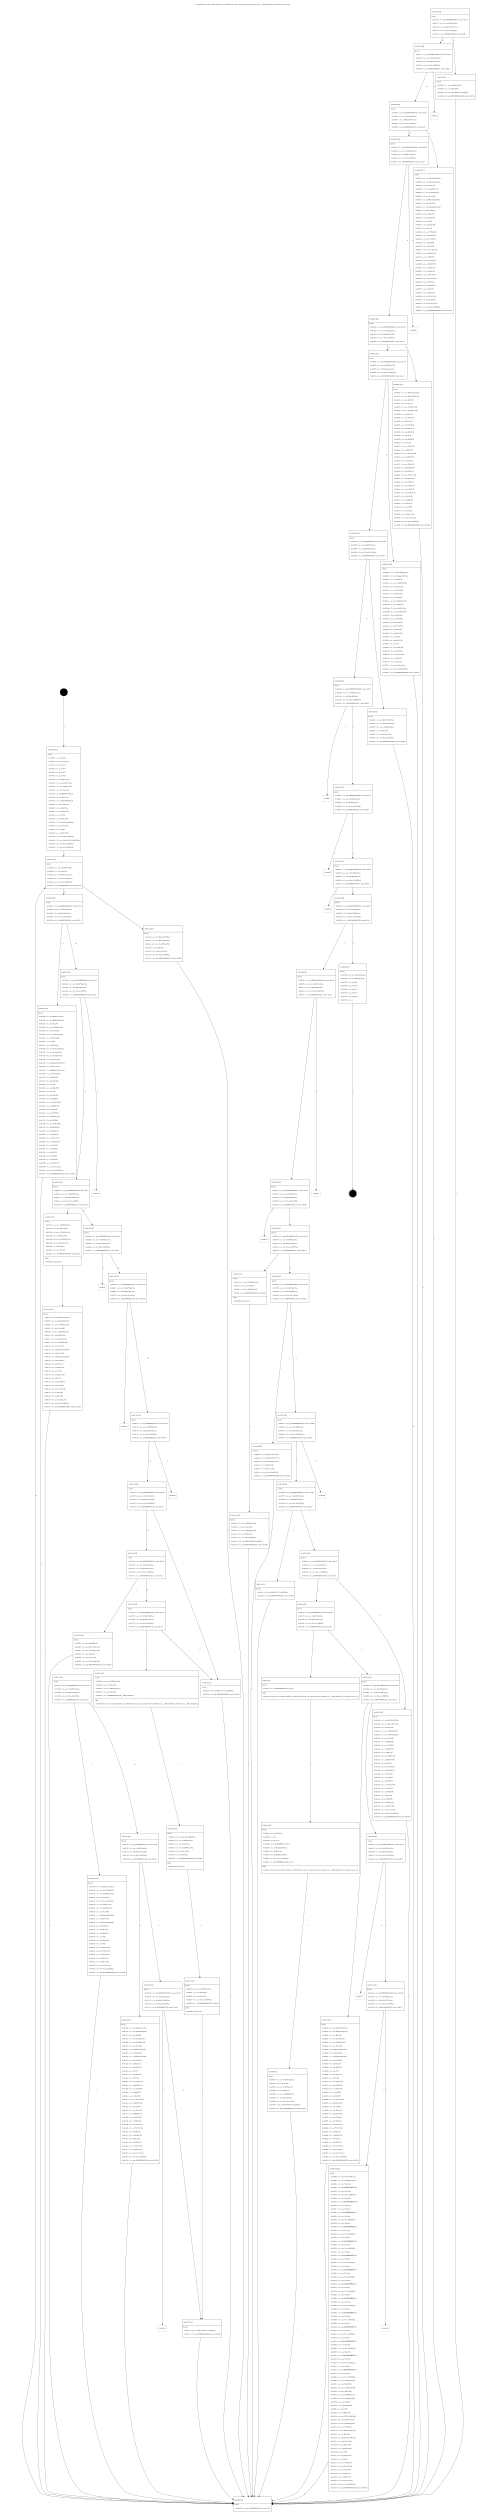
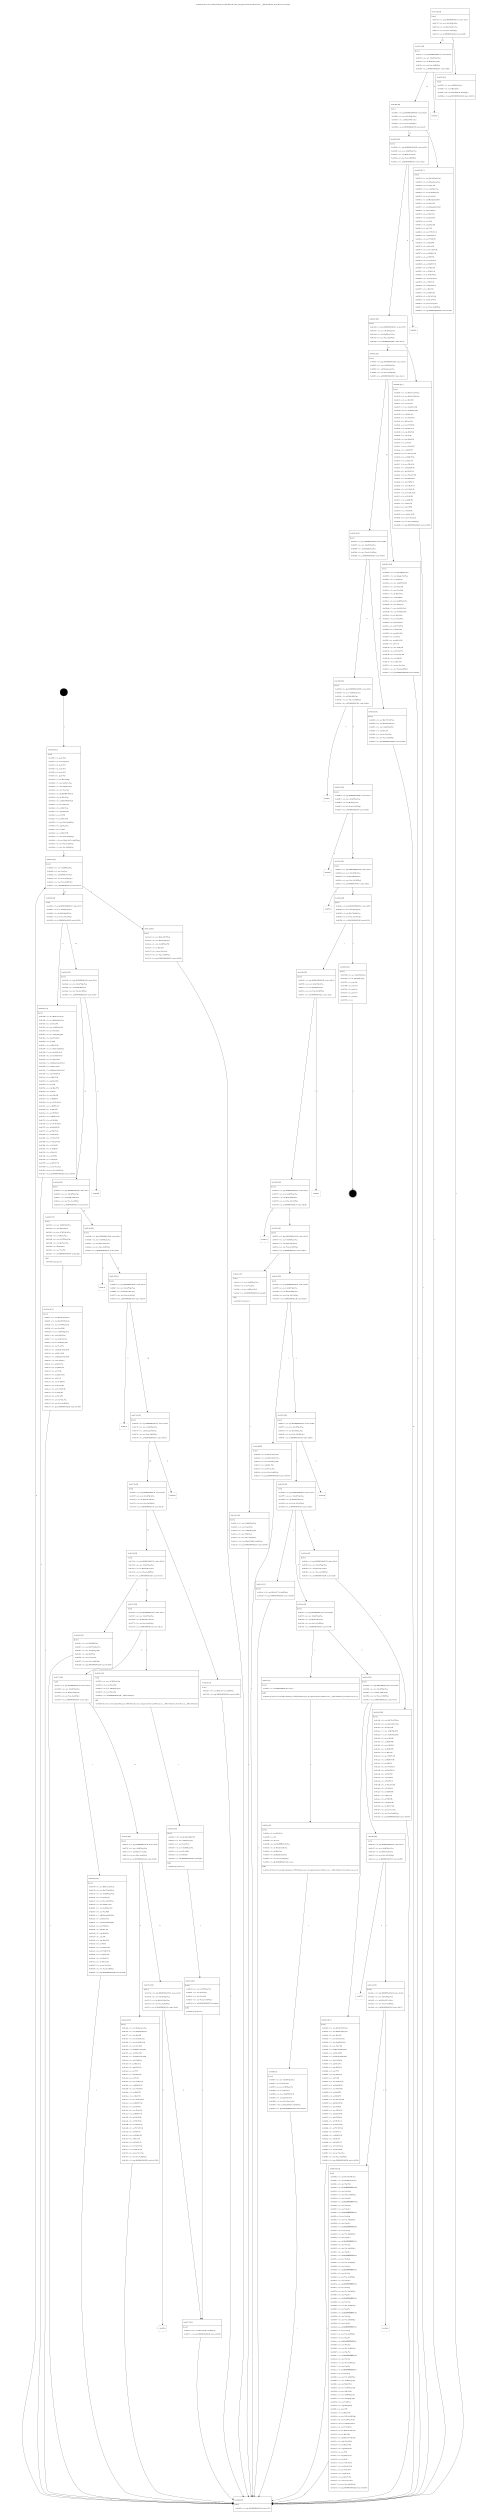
(317, 1589) -> (296, 1556)
(186, 1654) -> (121, 1662)
